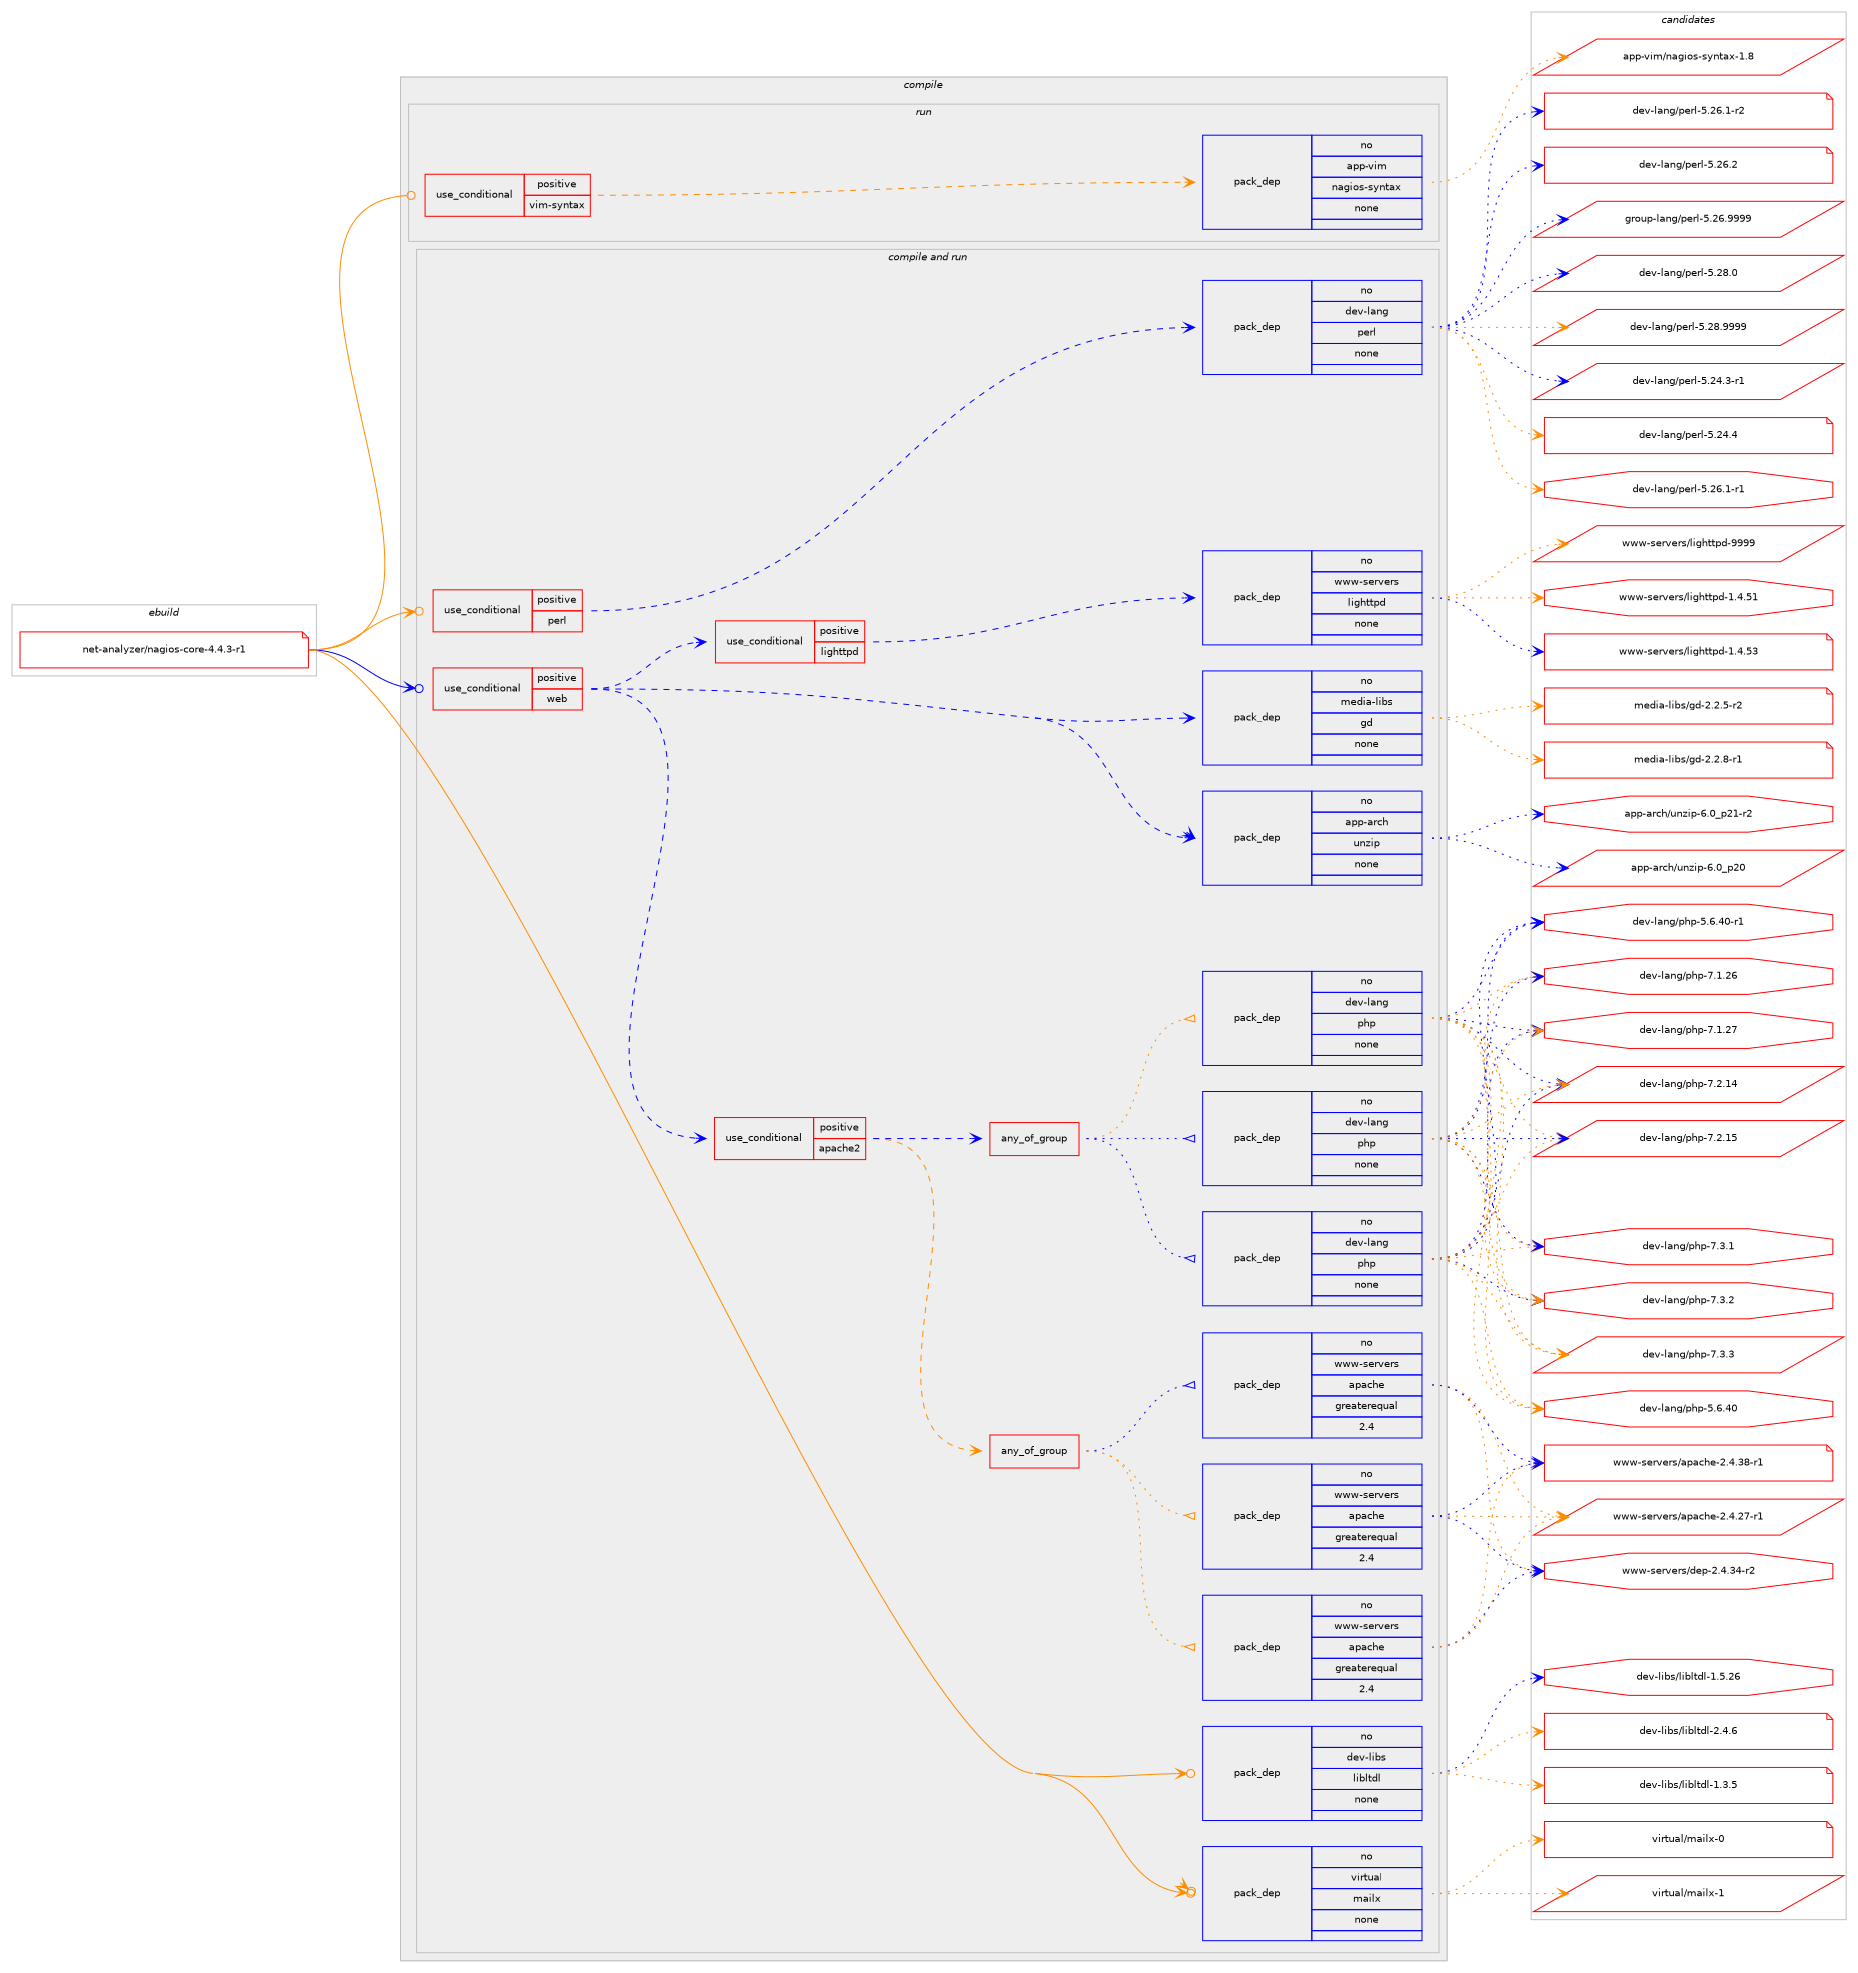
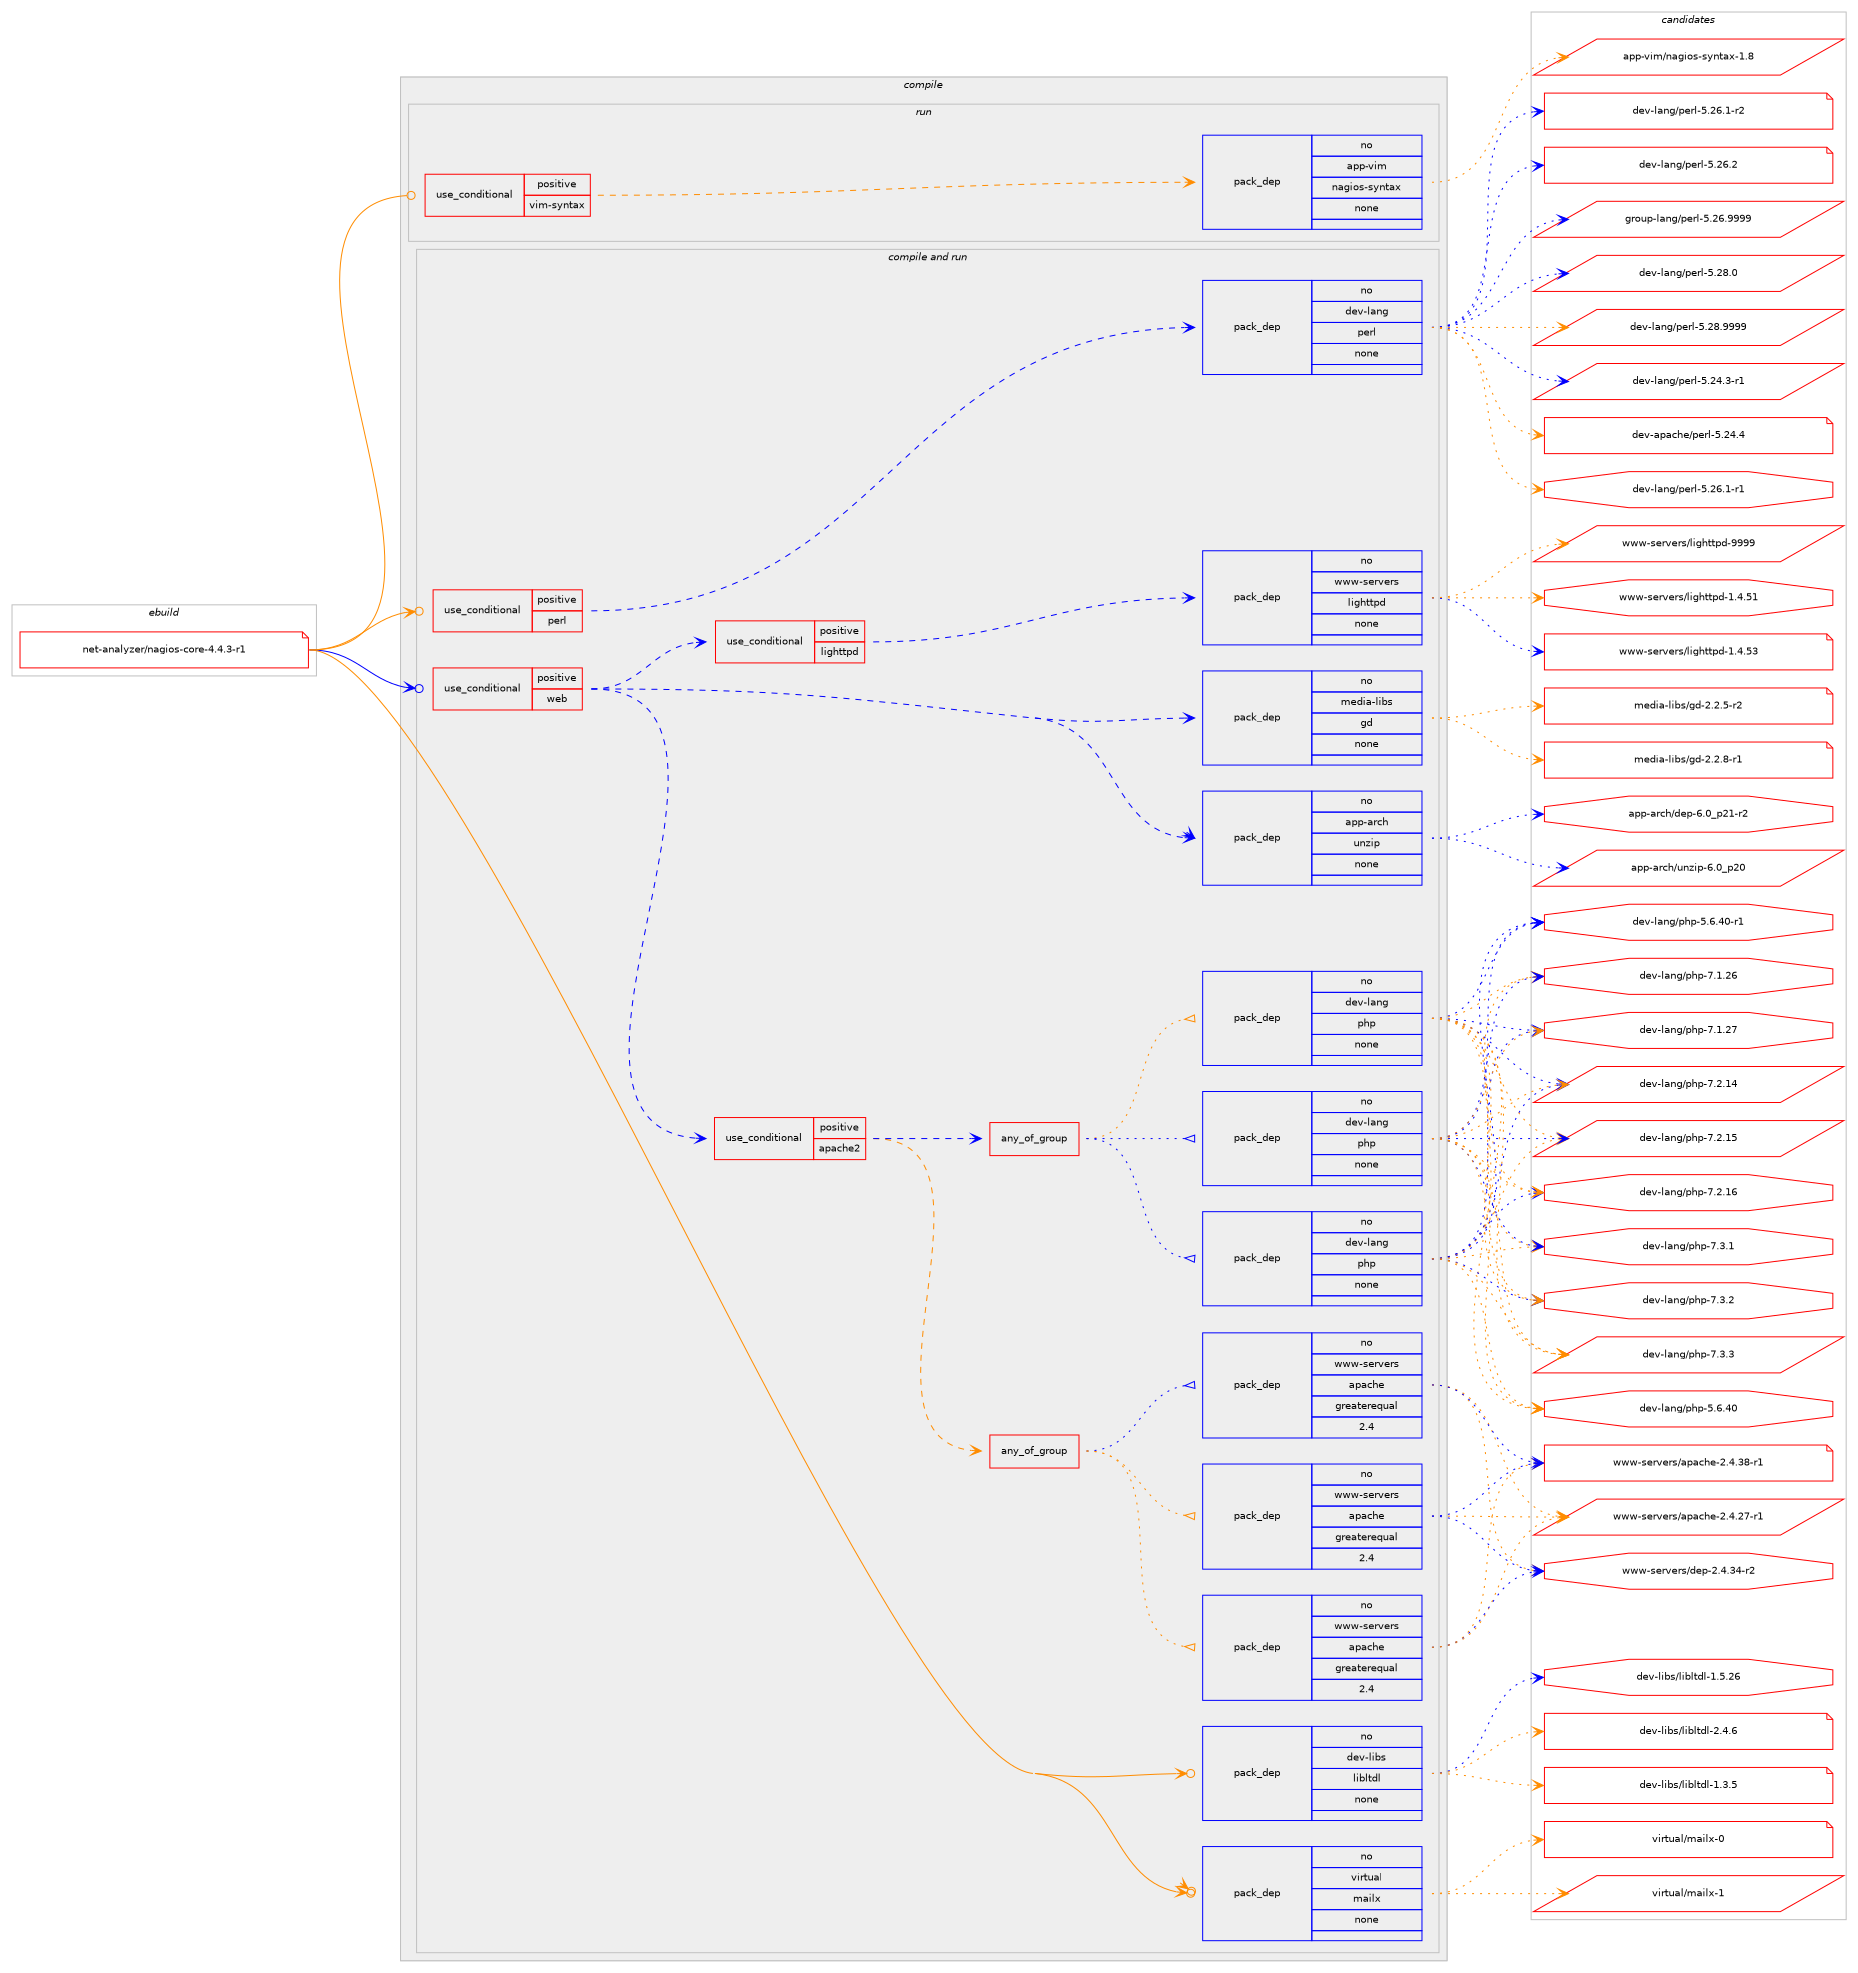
(1689, 436) -> (1689, 436)
(1689, 814) -> (1689, 814)
none -> (1689, 1193)
